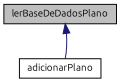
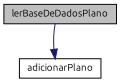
(67, 46) -> (54, 36)
